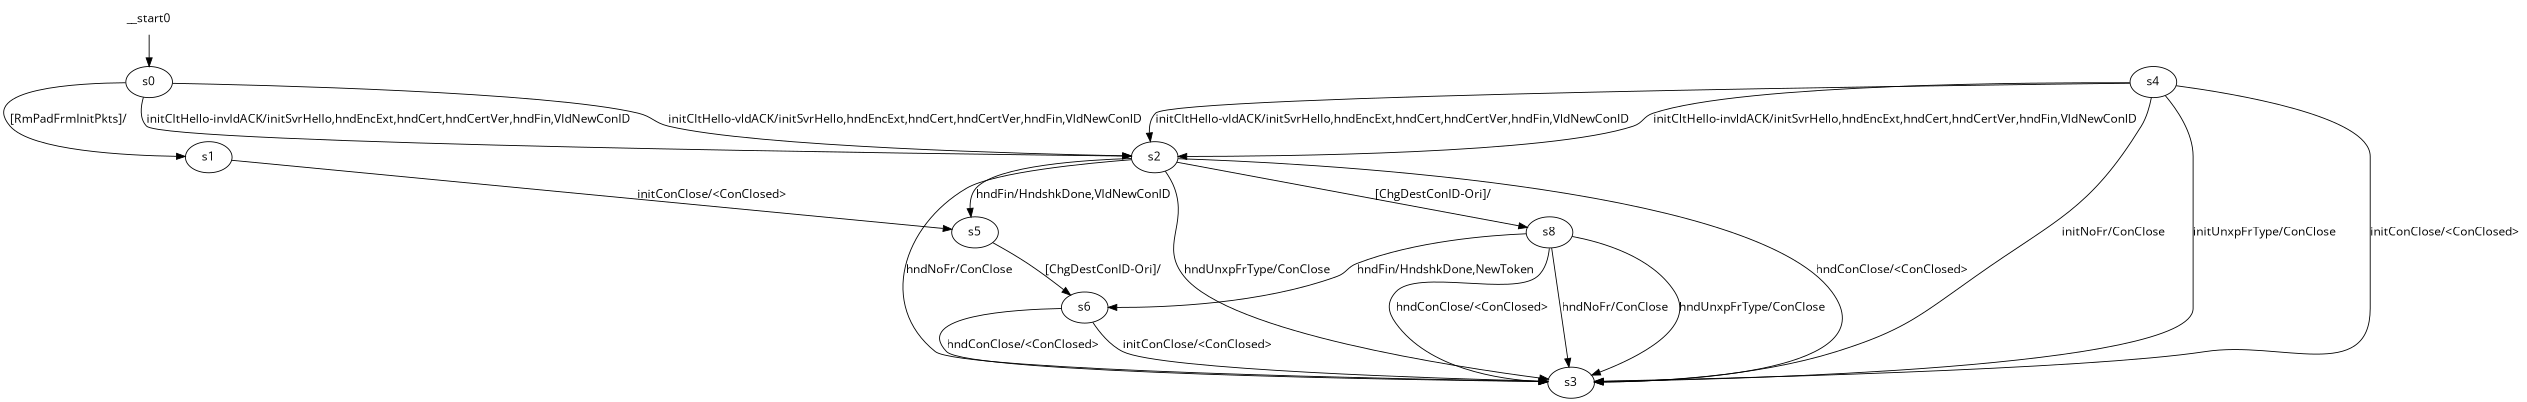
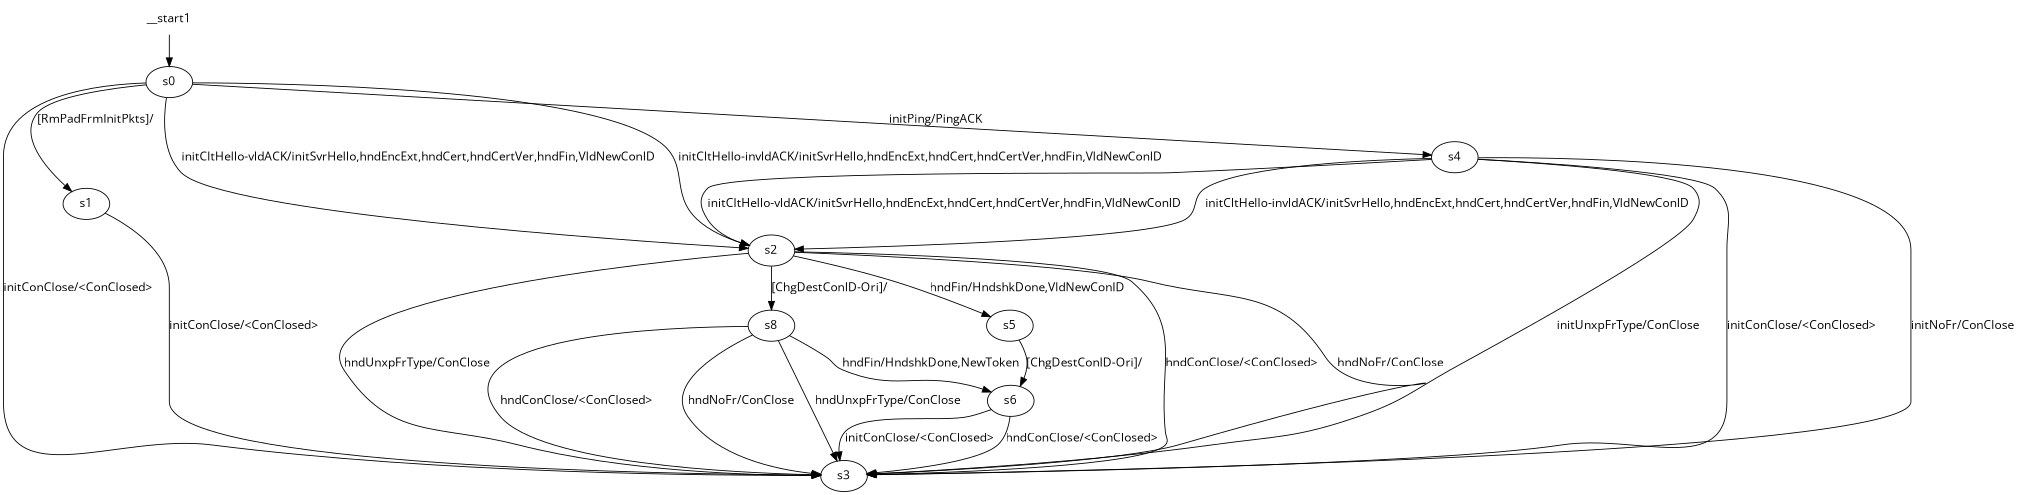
(149, 19) -> (169, 19)
none -> (808, 119)
(587, 194) -> (311, 450)
none -> (181, 444)
